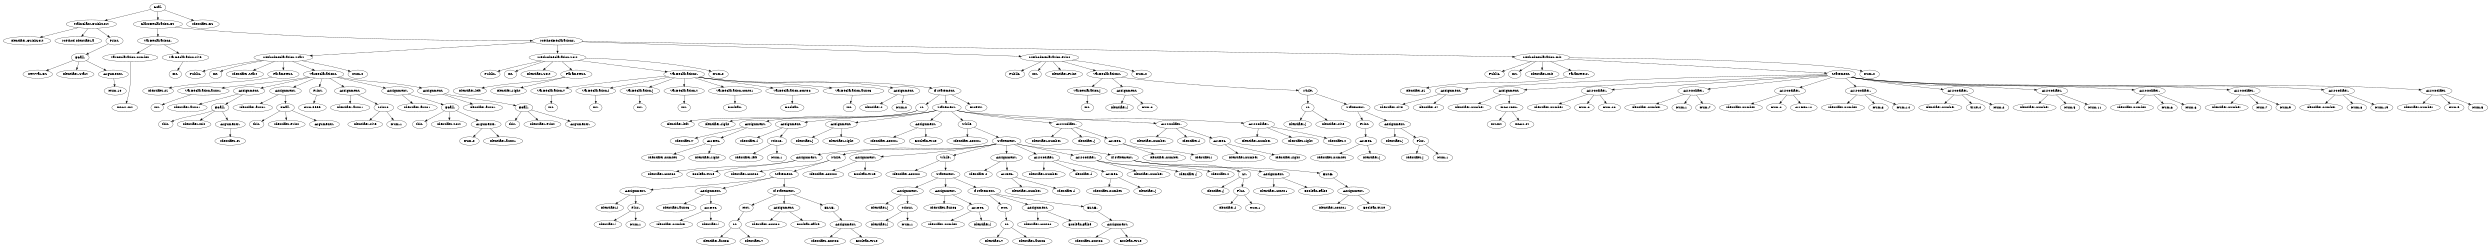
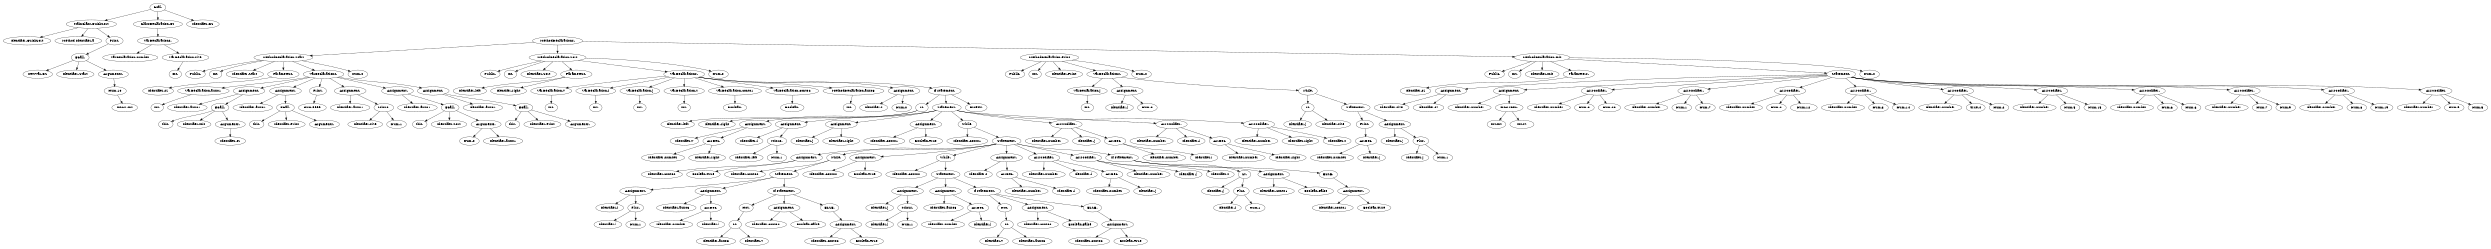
(352, 38) -> none
(800, 49) -> none
(130, 82) -> (119, 98)
(853, 91) -> (853, 91)
(1804, 108) -> (1804, 108)
(2095, 108) -> (2095, 108)
(1522, 124) -> (1522, 124)
